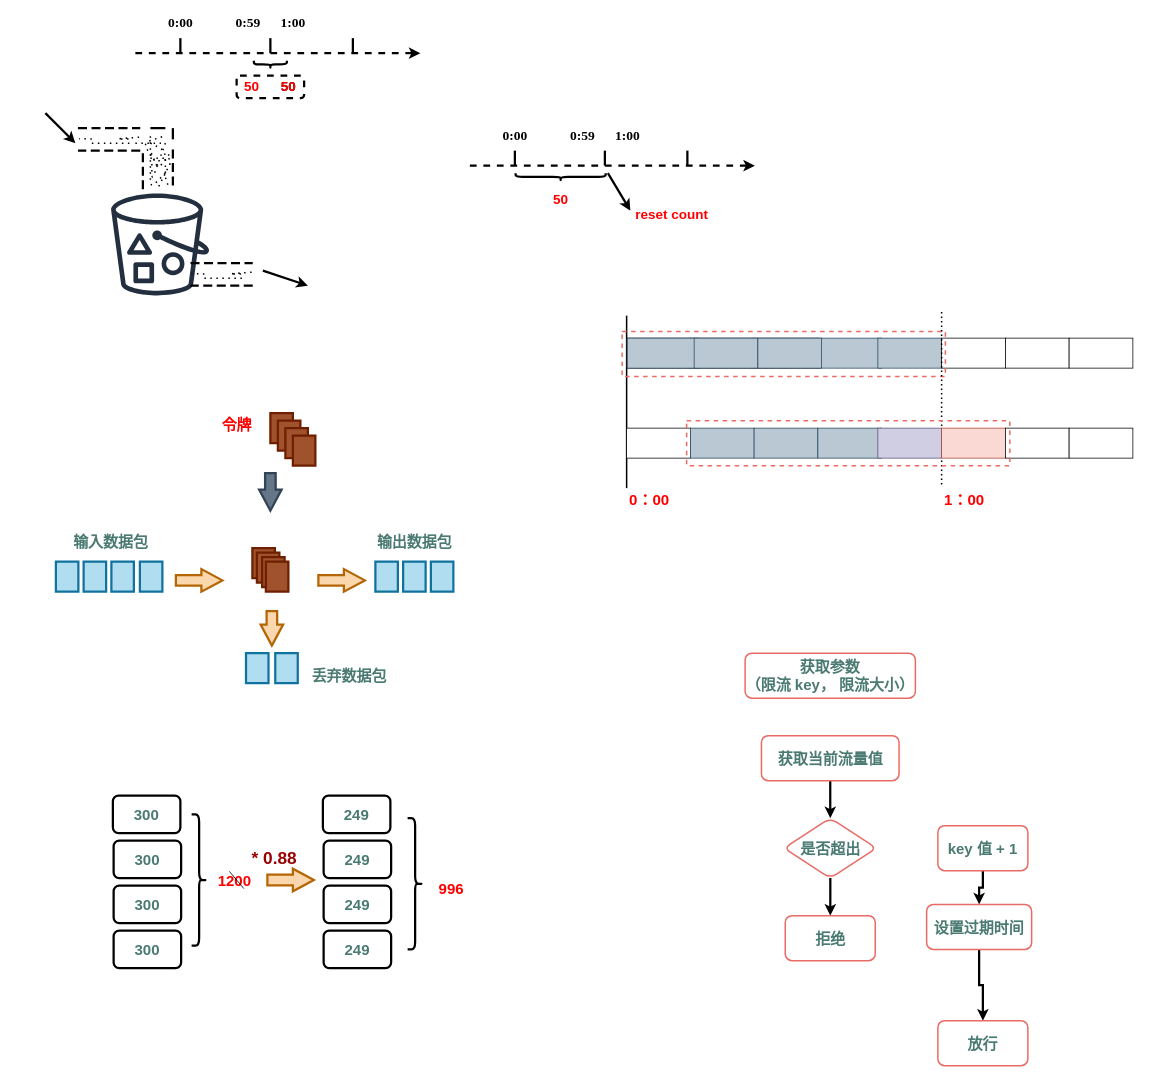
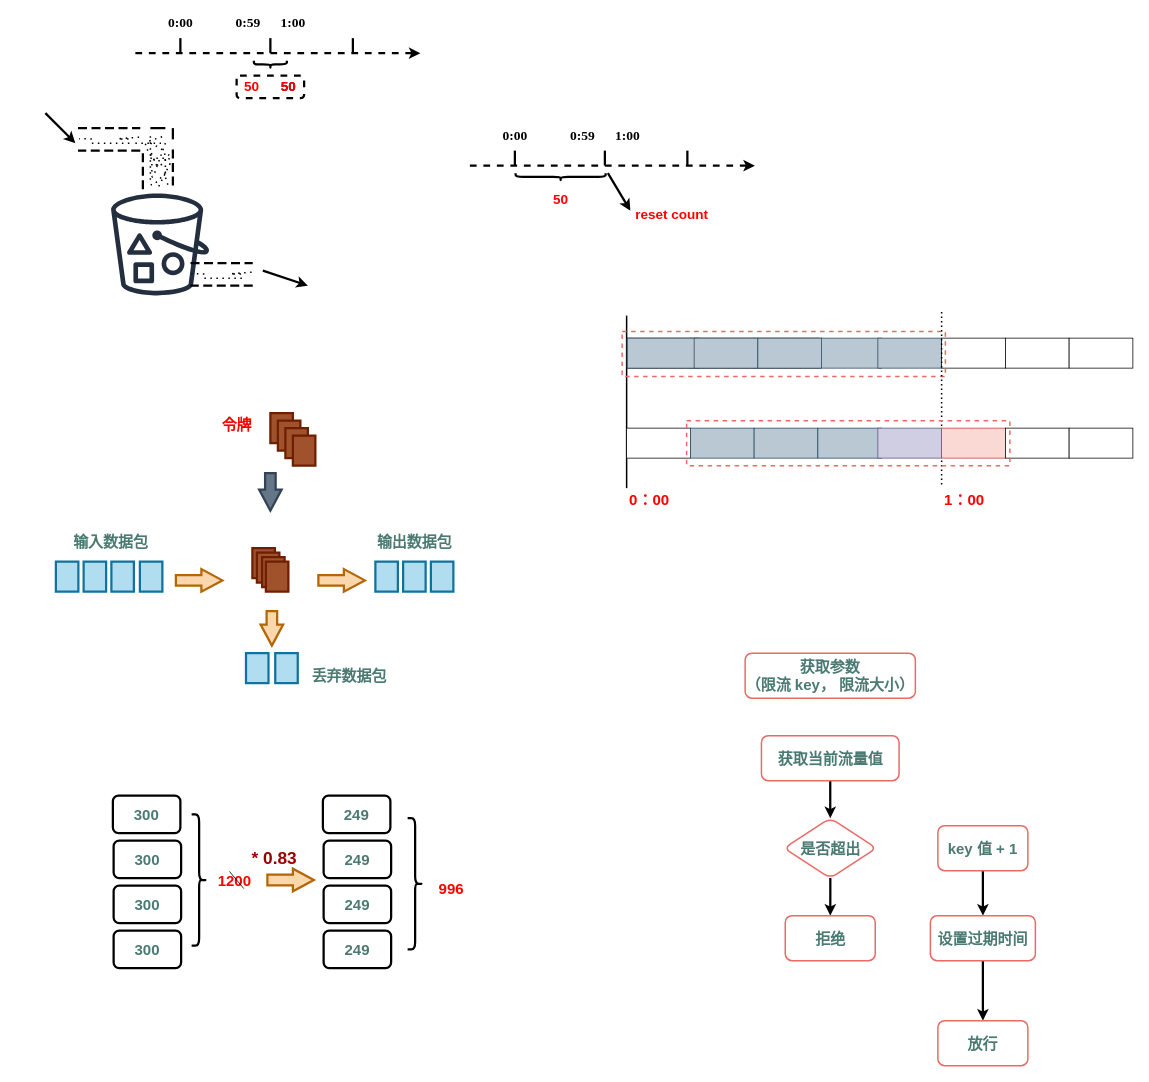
(275, 858) -> (275, 858)
(979, 927) -> (983, 938)
